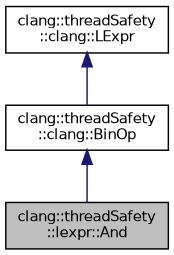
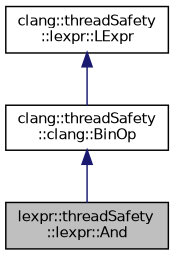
(87, 30) -> (87, 30)
(87, 226) -> (87, 226)
